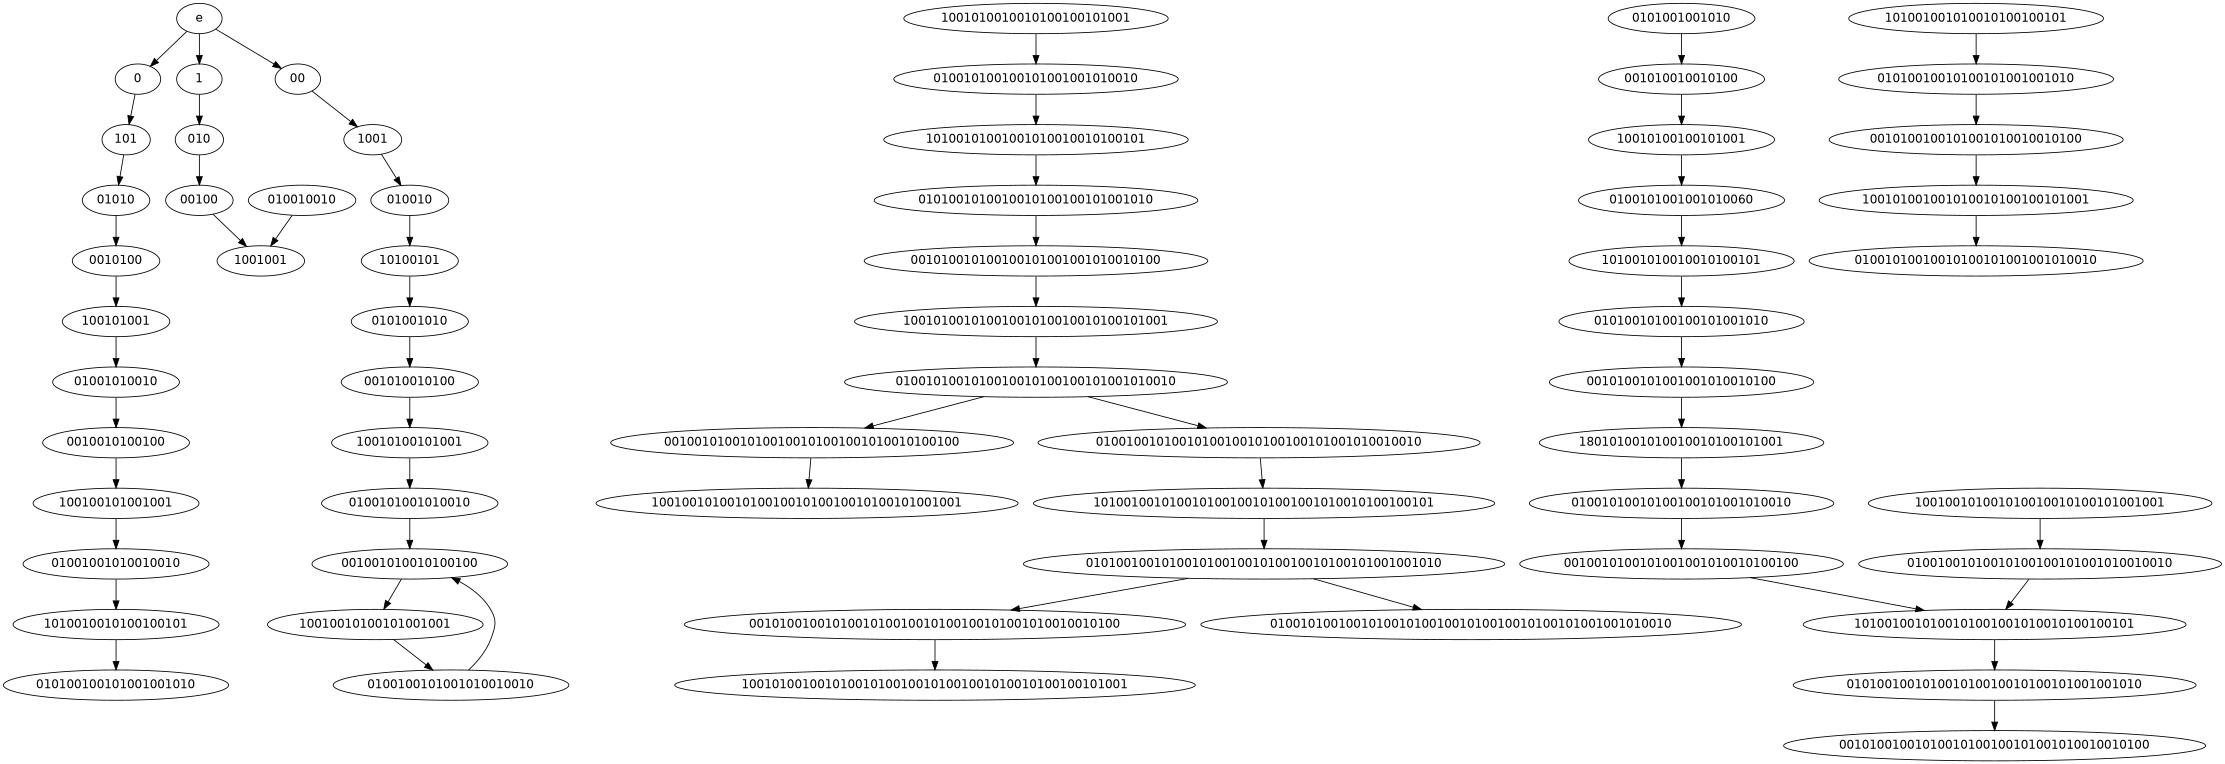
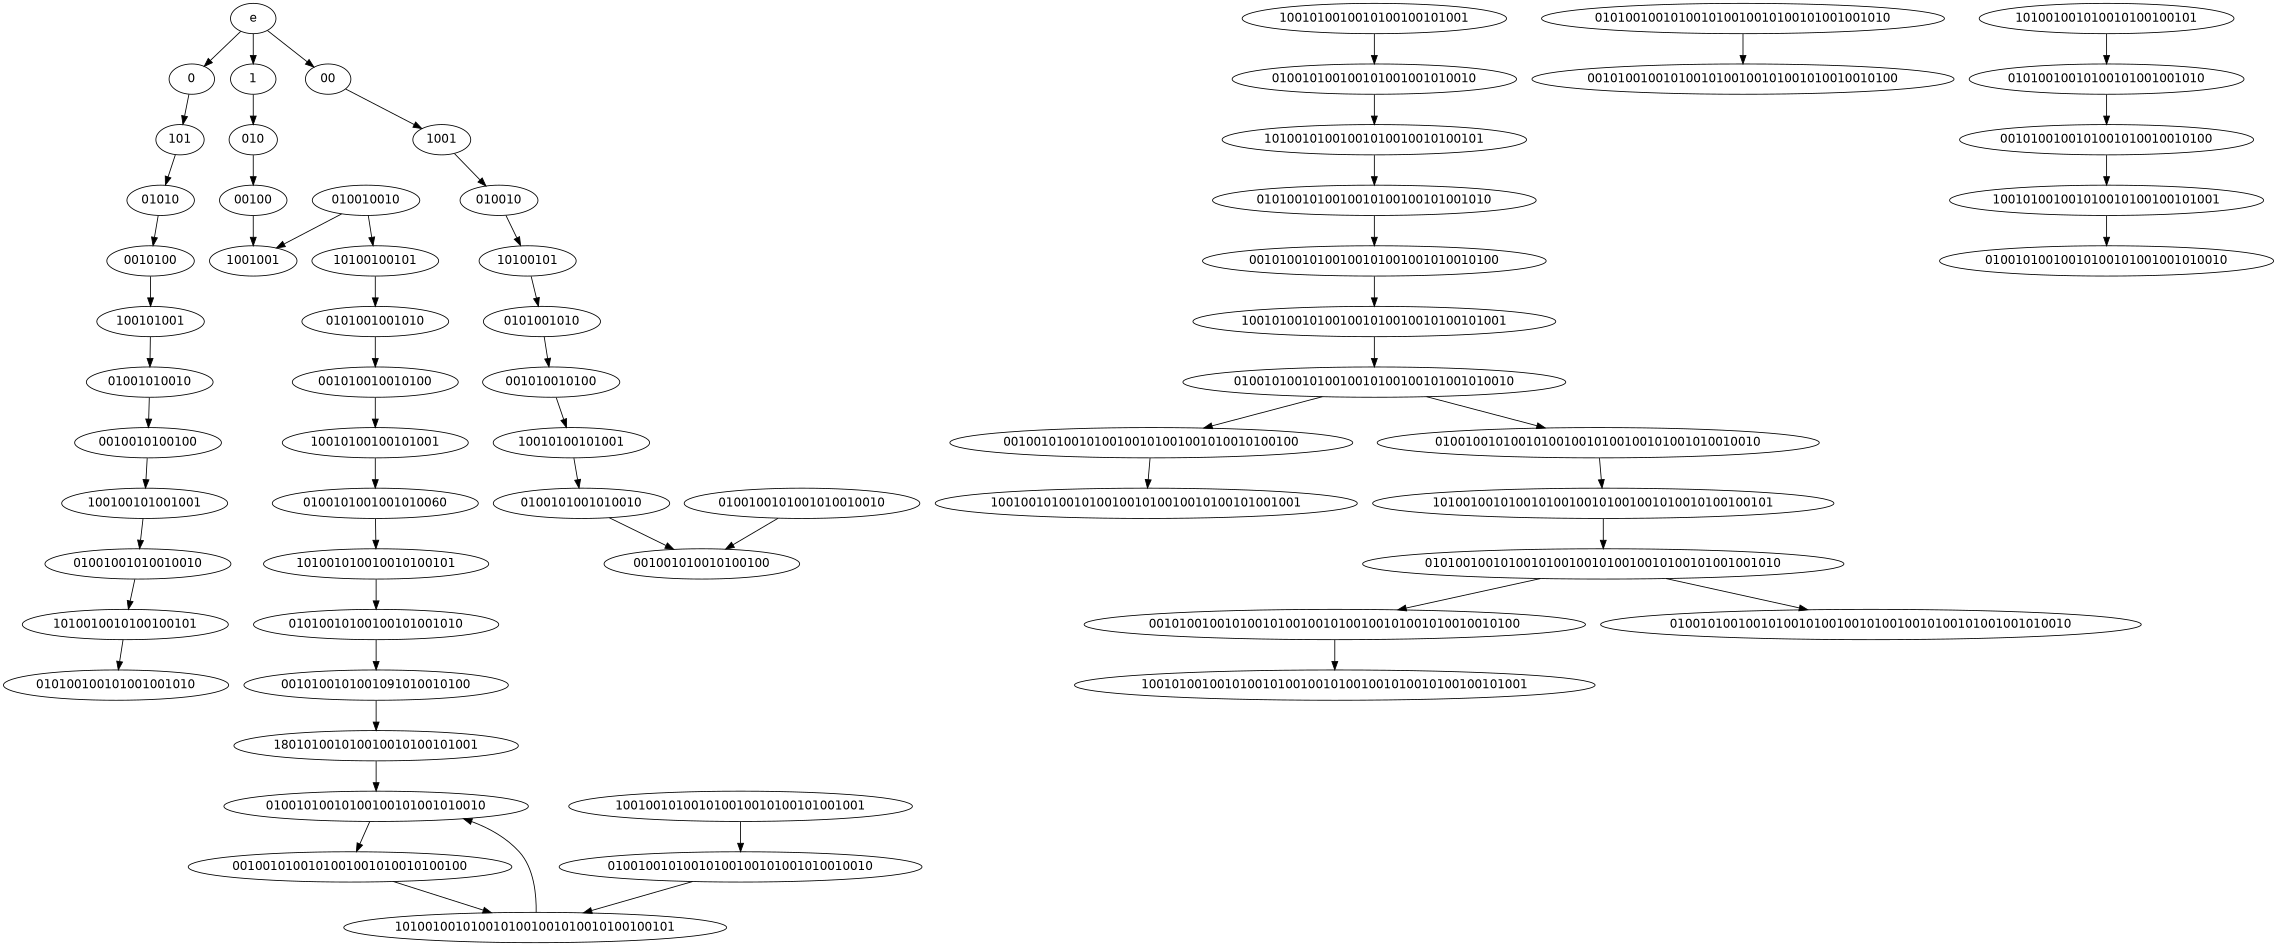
none -> (375, 261)
(1682, 382) -> (376, 685)
(375, 625) -> none
(1995, 651) -> (521, 855)
